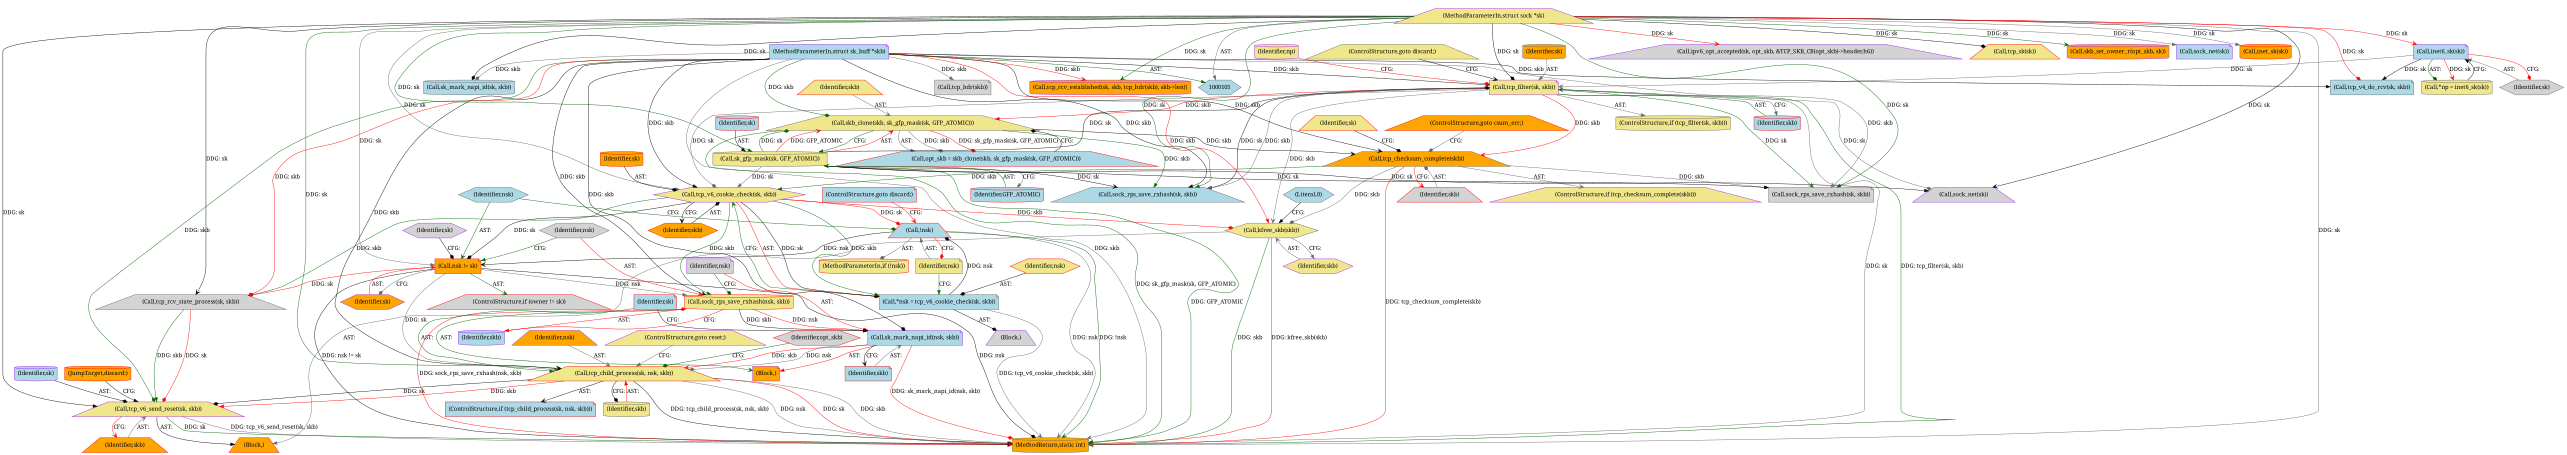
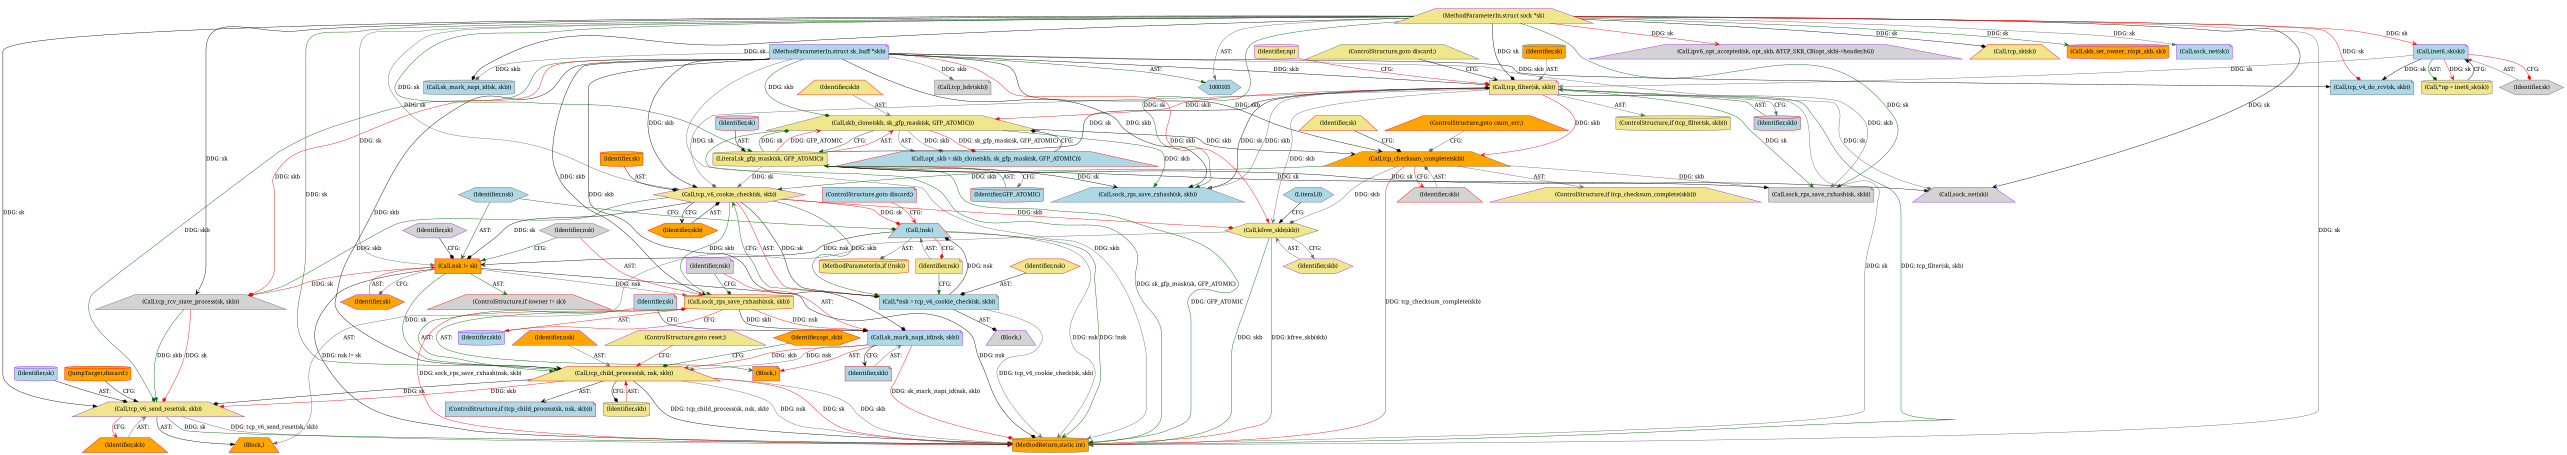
(2266, 52) -> none
(1110, 87) -> none
(770, 159) -> (770, 159)
(817, 338) -> (817, 338)
(656, 355) -> (656, 355)
(423, 356) -> (423, 356)
